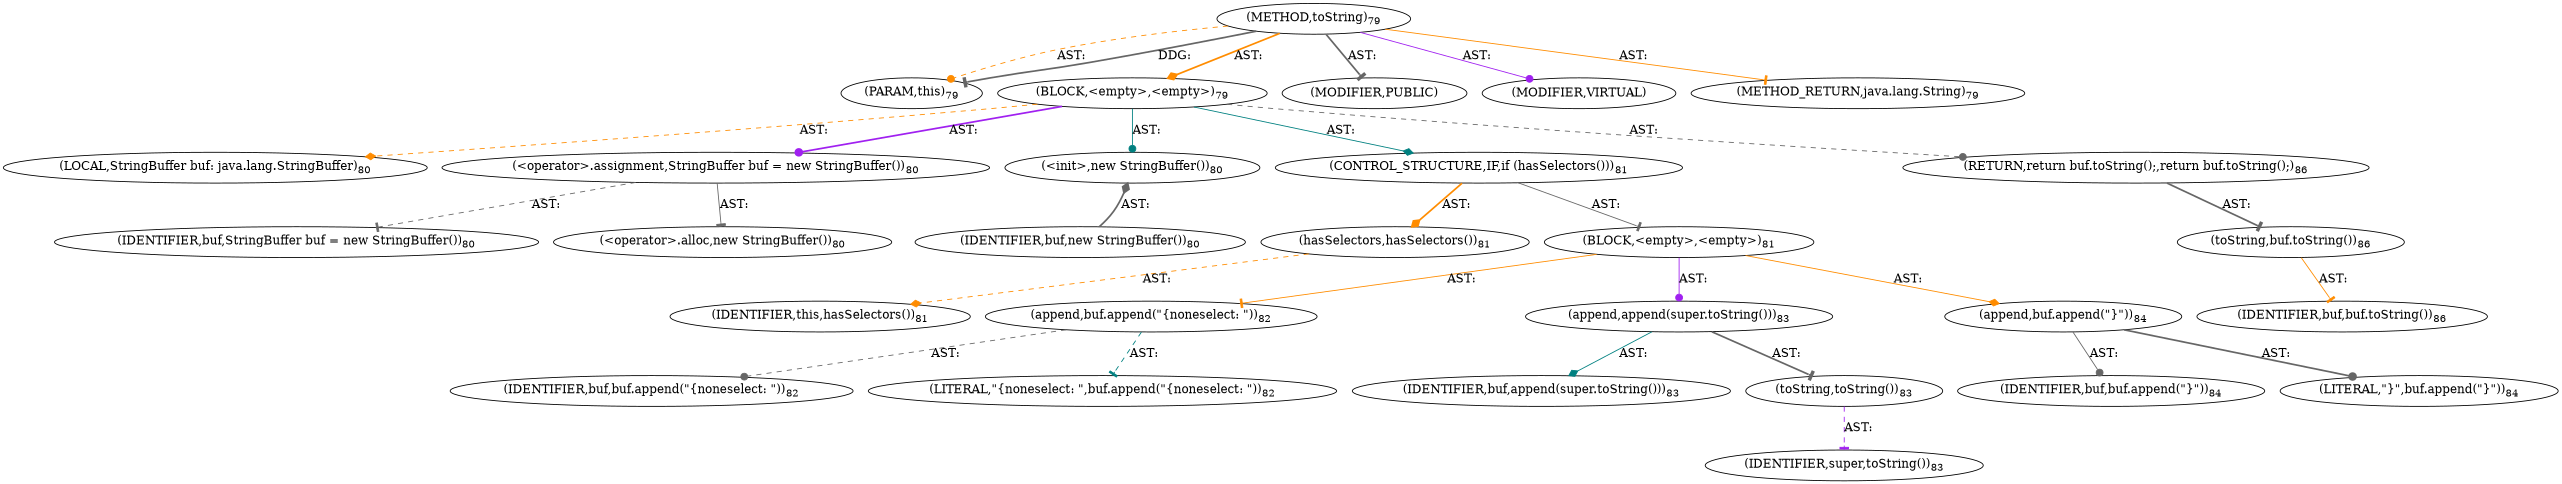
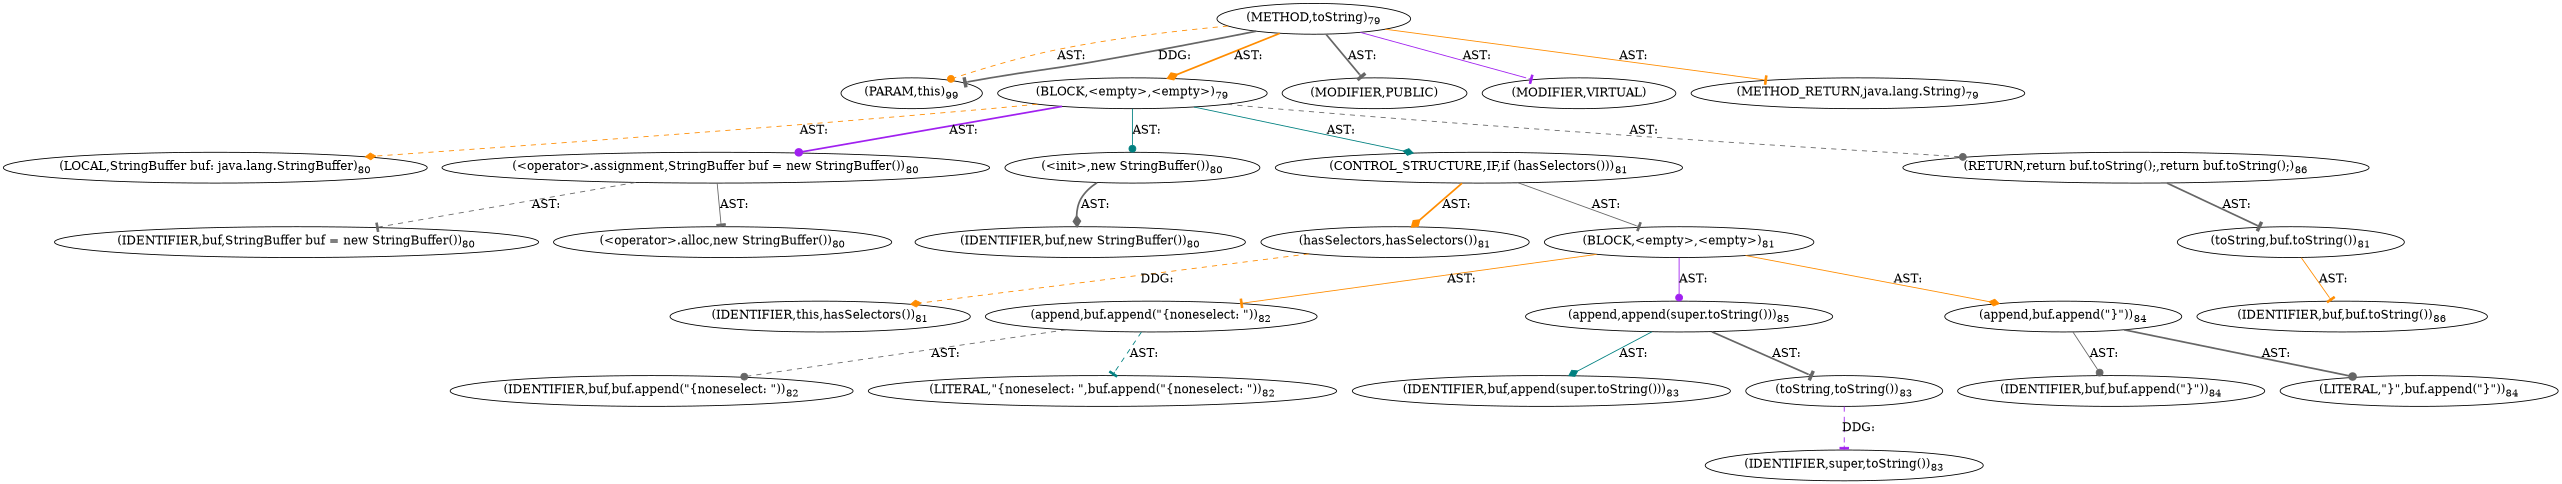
(1443, 55) -> (1443, 55)
(952, 92) -> (952, 92)
(1114, 211) -> (1082, 197)
(2364, 241) -> (2364, 241)
(1159, 279) -> (1159, 279)
(1783, 315) -> (1783, 315)
(1860, 428) -> (1860, 428)
